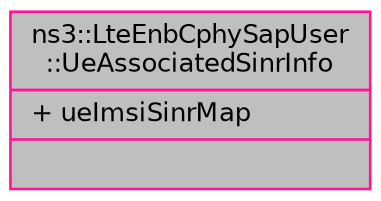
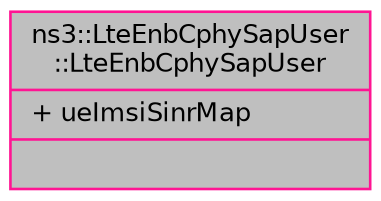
(190, 64) -> (190, 64)
